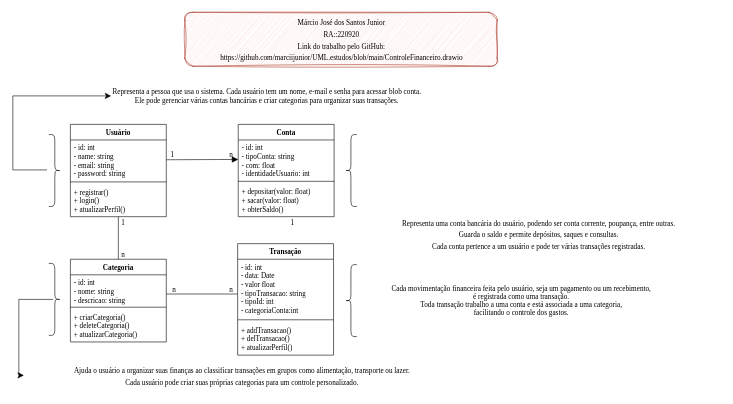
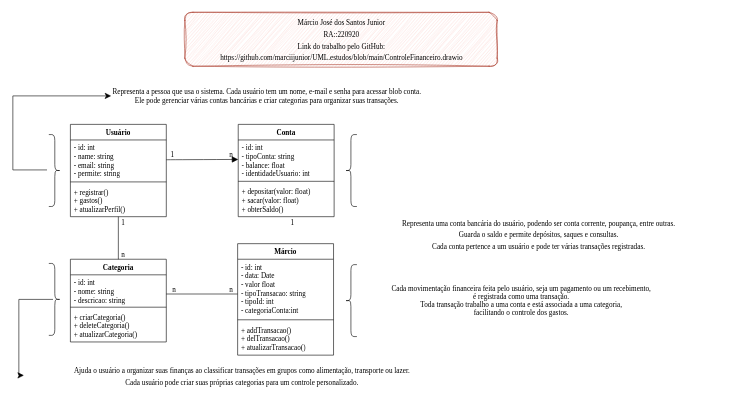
(106, 162) -> (103, 162)
(283, 162) -> (283, 162)
(107, 202) -> (107, 202)
(285, 252) -> (285, 252)
(275, 340) -> (282, 340)
